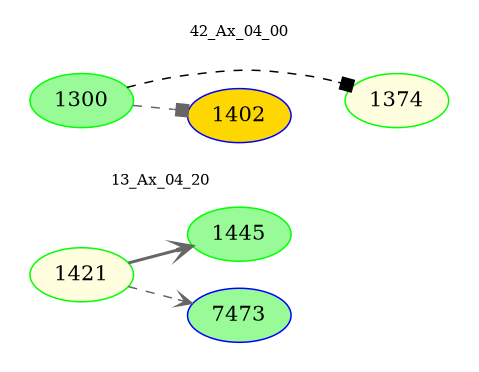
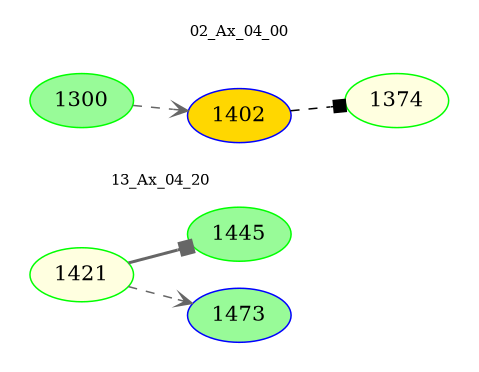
(239, 32) -> (239, 32)
(232, 71) -> (310, 109)
(153, 107) -> (153, 107)
(153, 256) -> (153, 256)
(239, 315) -> (239, 315)
